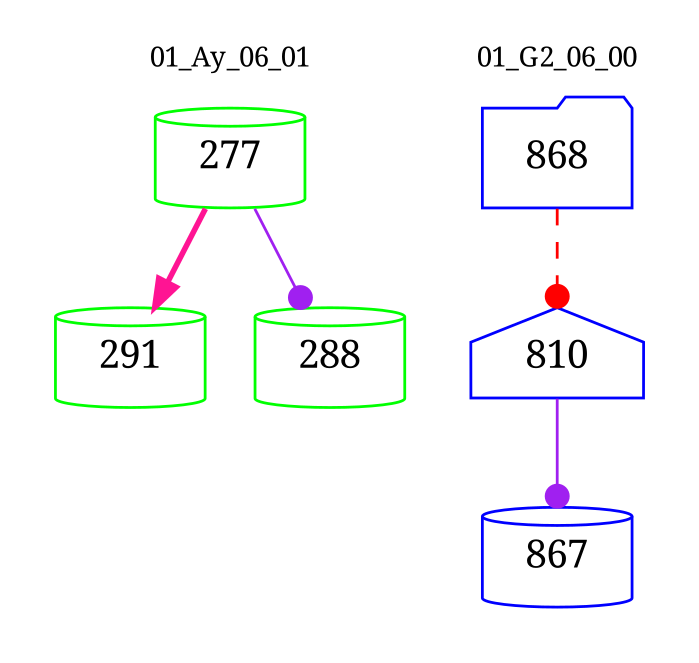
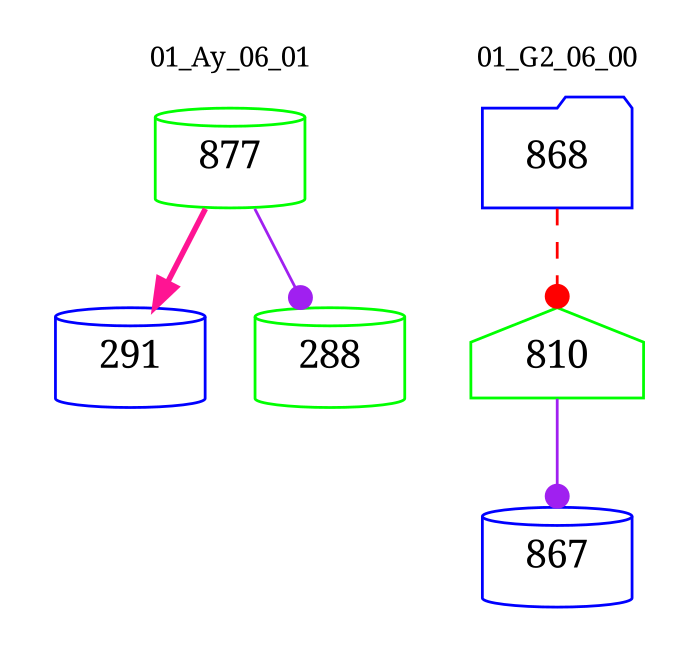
(230, 158) -> (230, 158)
(130, 358) -> (130, 358)
(557, 358) -> (557, 358)
